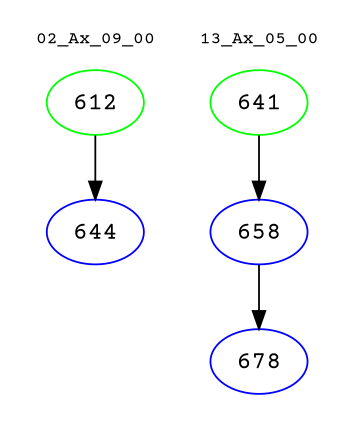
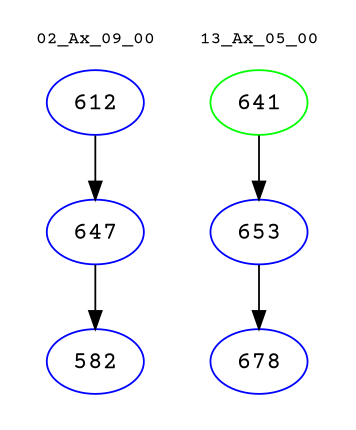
(95, 103) -> (95, 103)
(95, 232) -> (95, 232)
(259, 232) -> (259, 232)
none -> (95, 362)
